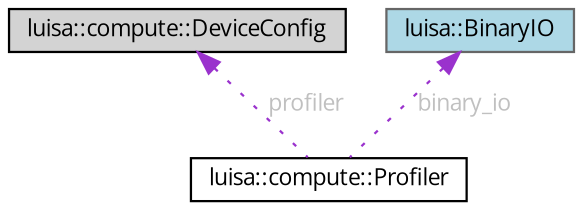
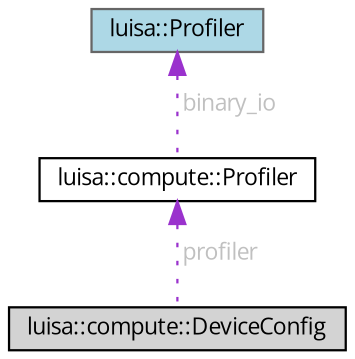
(480, 31) -> (177, 31)
(261, 113) -> (177, 266)
